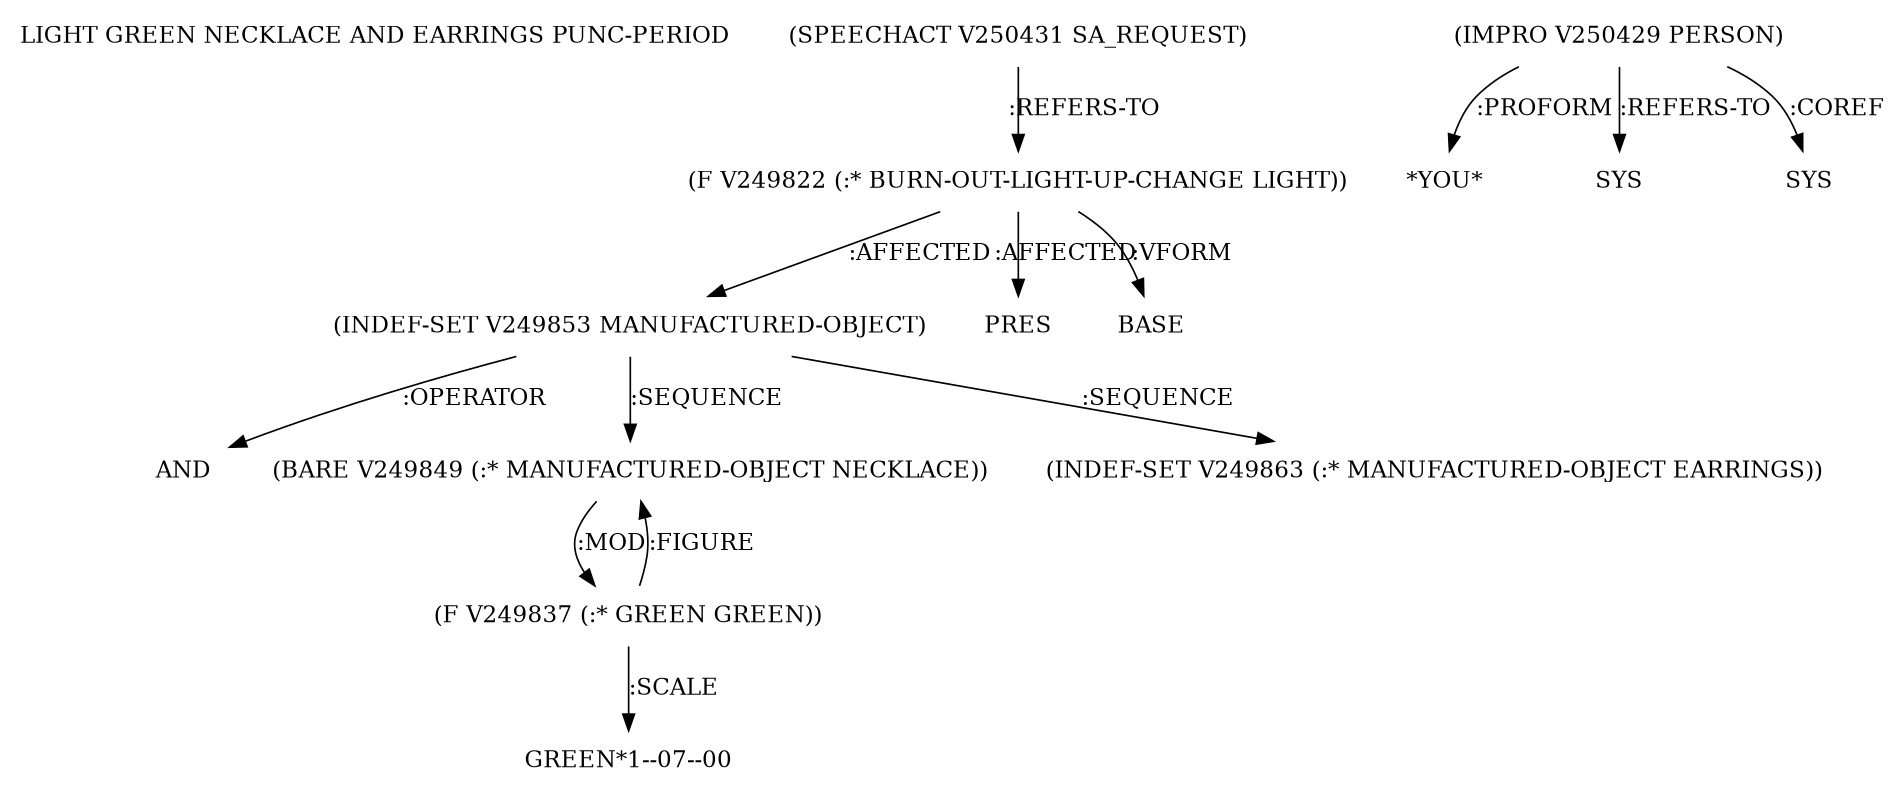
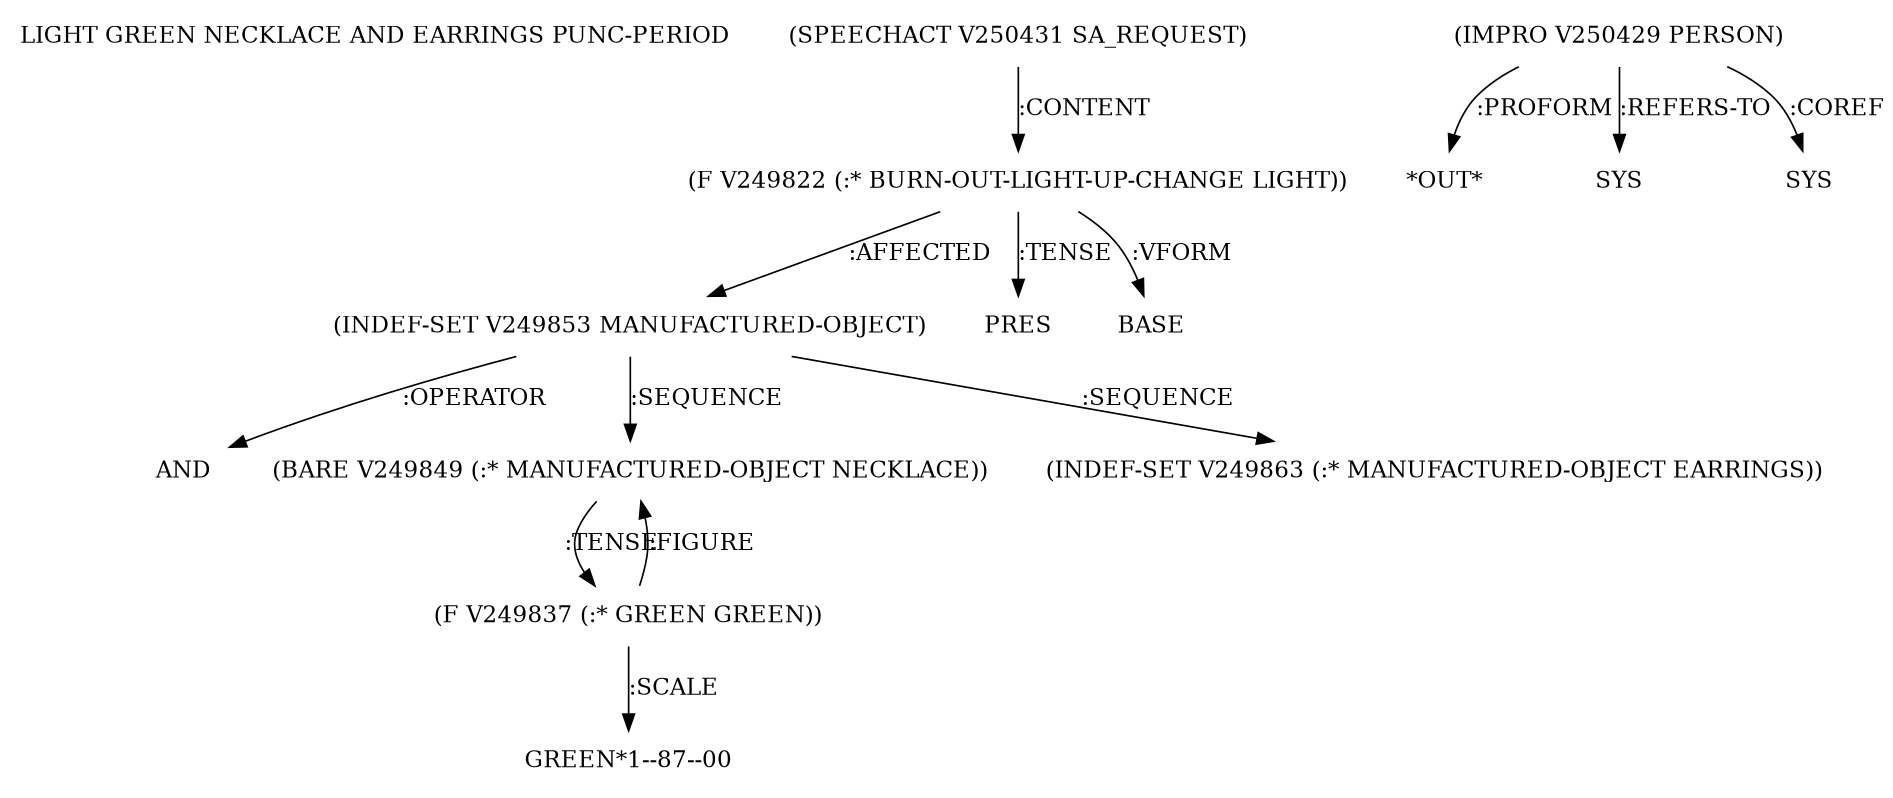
(1084, 109) -> (1084, 109)
(1445, 182) -> (1445, 182)
(1066, 254) -> (1066, 254)
(612, 544) -> (612, 544)
(629, 761) -> (629, 761)
